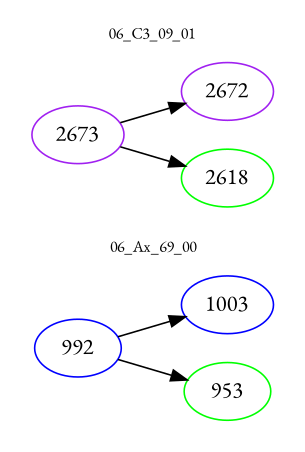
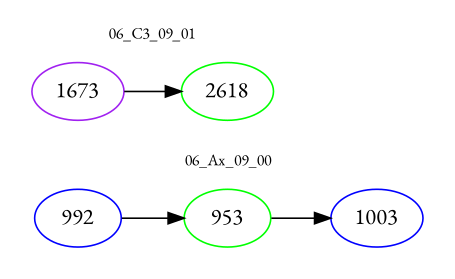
(227, 91) -> none
(78, 135) -> (78, 91)
(154, 248) -> (229, 161)
(144, 329) -> (293, 218)
